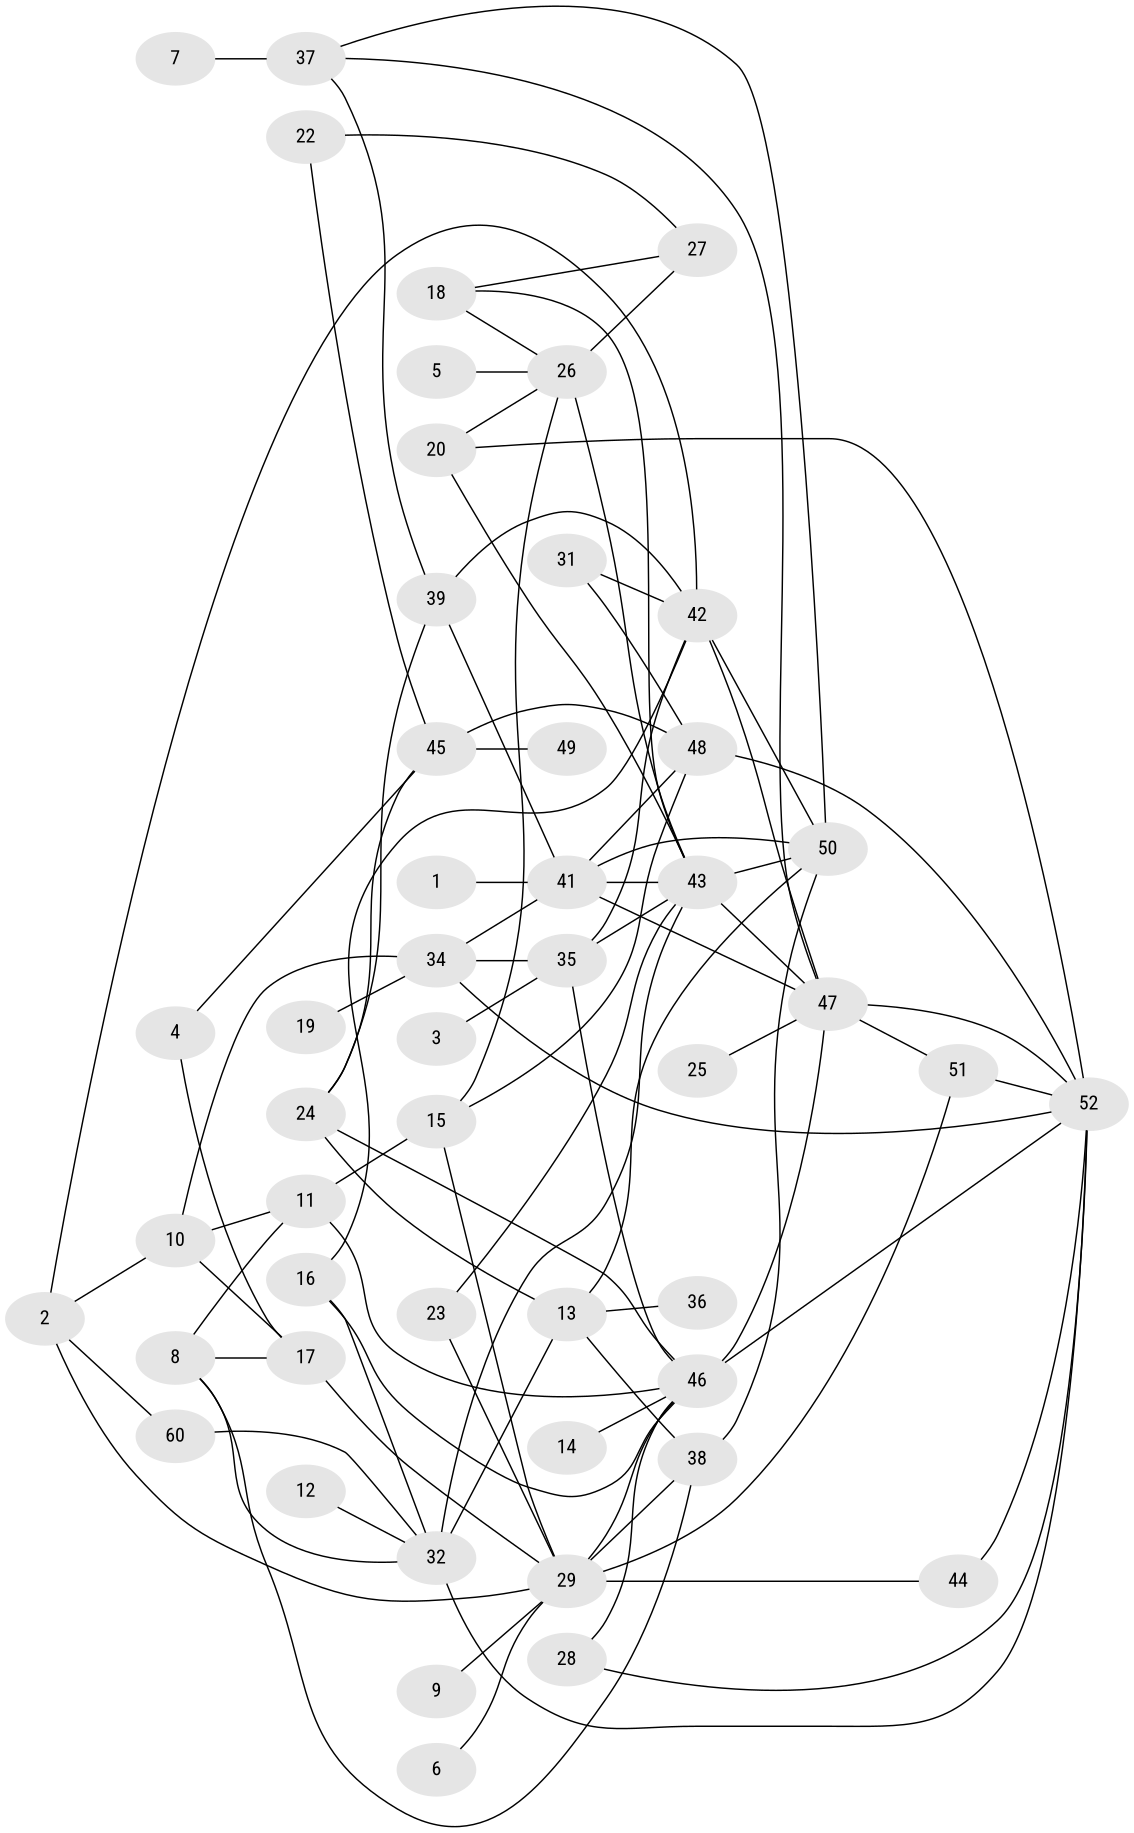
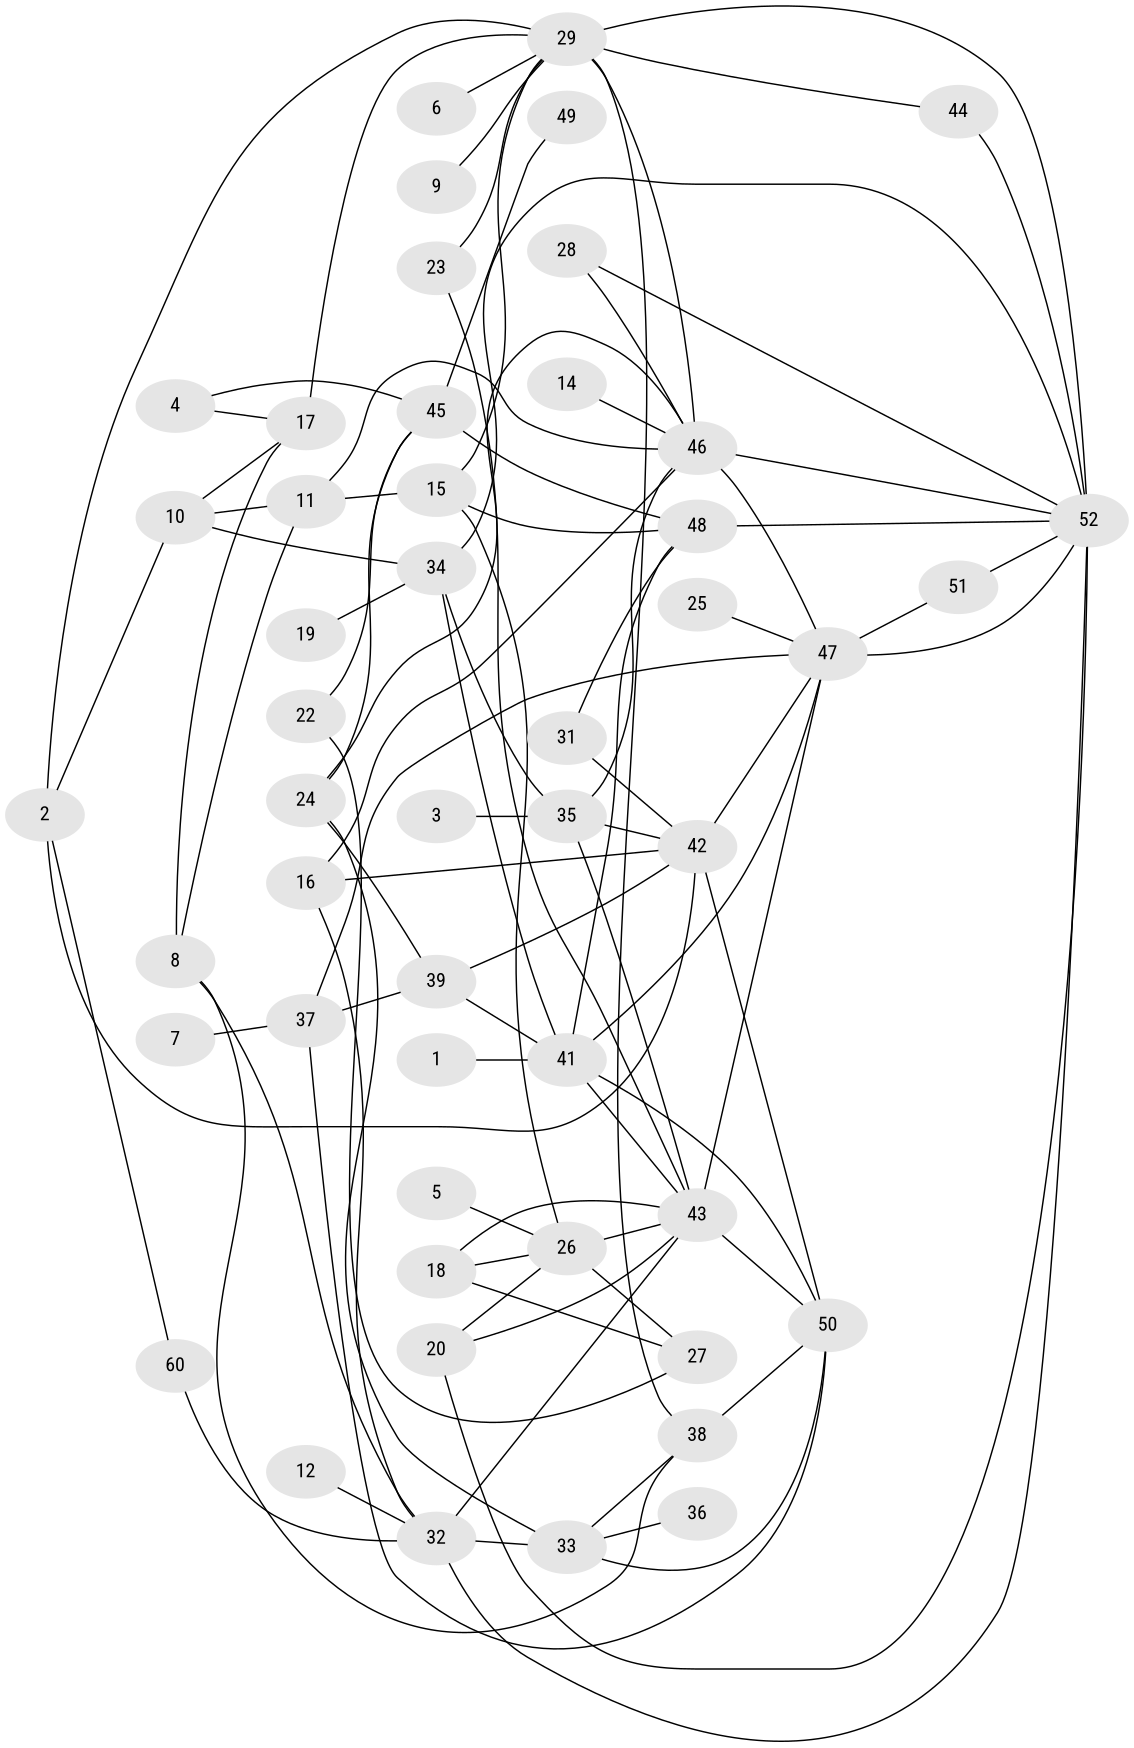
(567, 1314) -> (567, 1547)
(830, 1377) -> (1005, 83)
